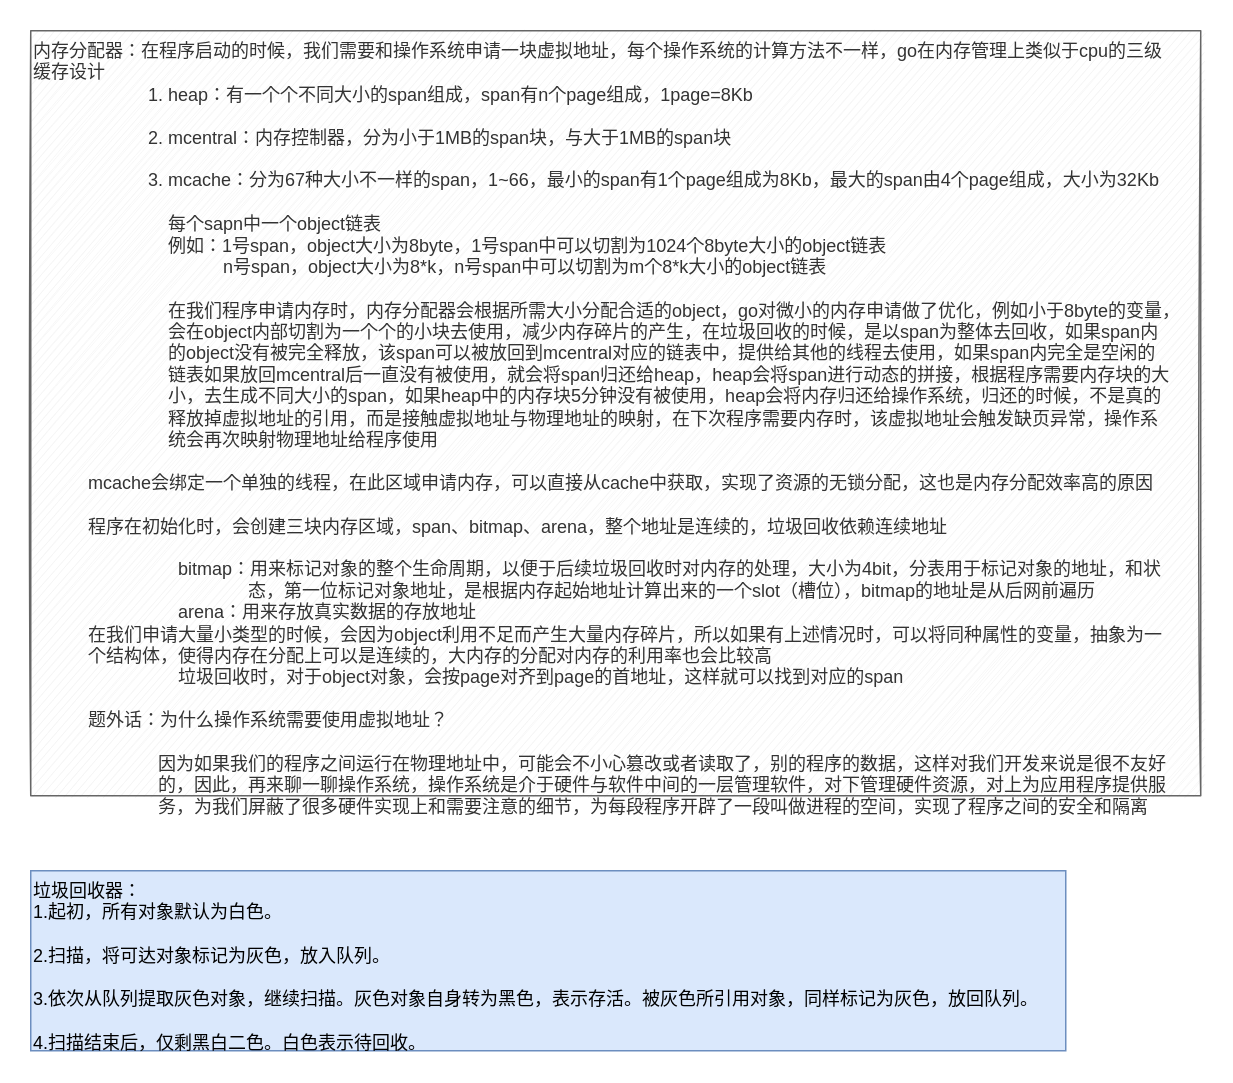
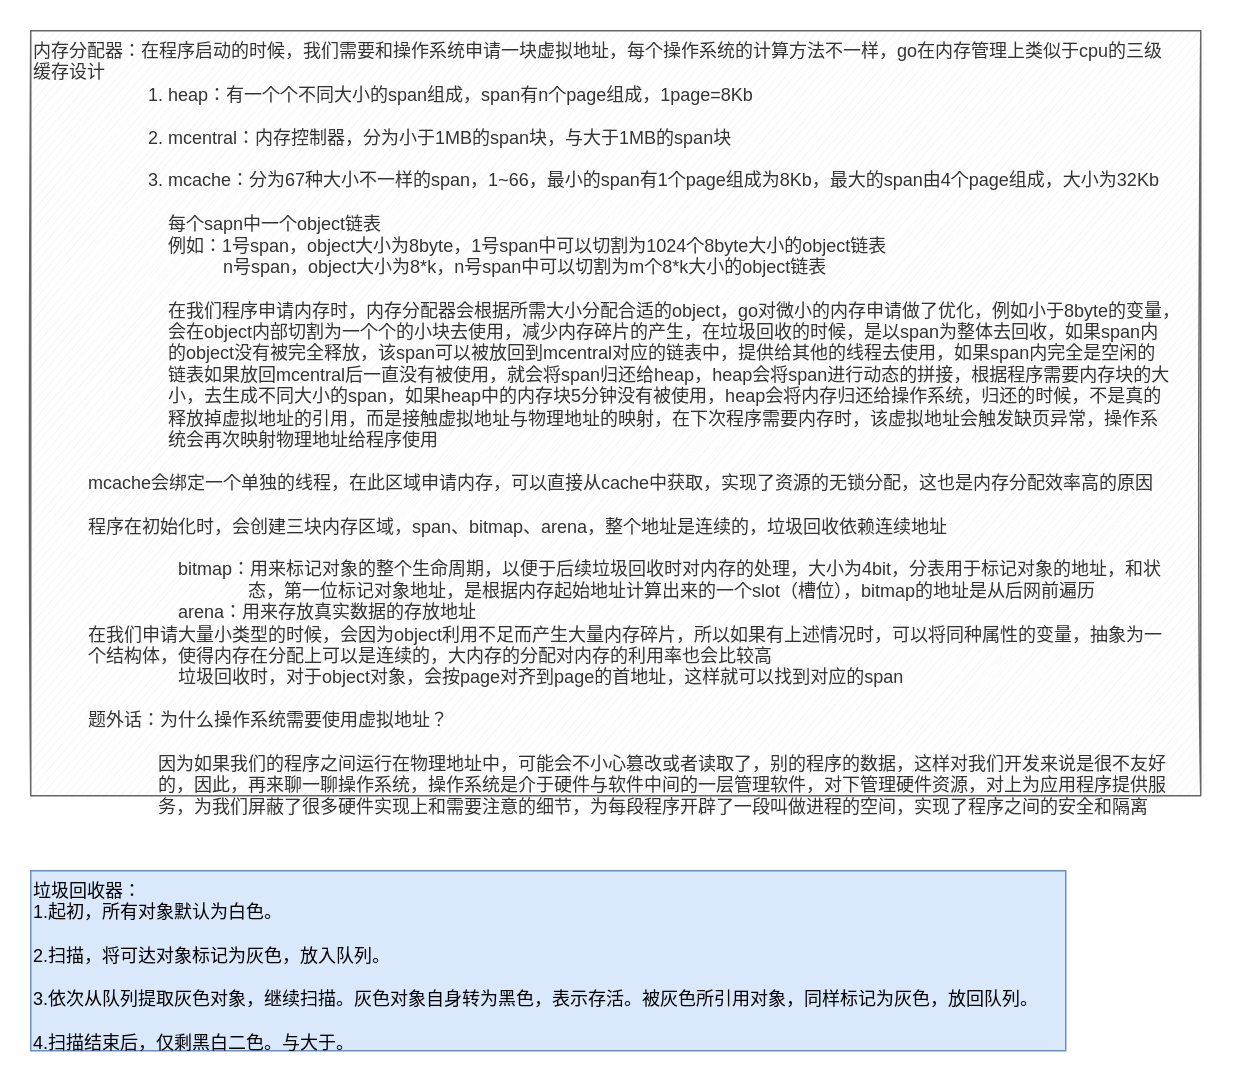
(536, 935) -> (536, 935)
